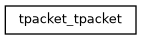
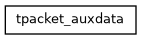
(71, 20) -> (71, 20)
